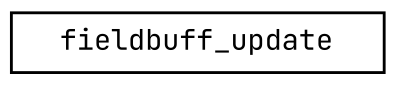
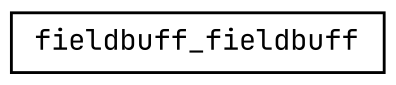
(198, 43) -> (198, 43)
